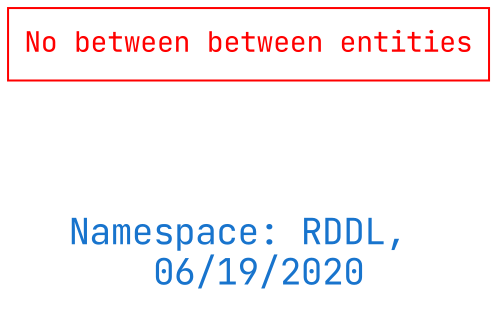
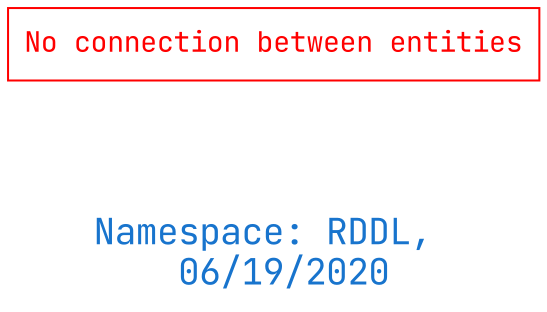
(249, 44) -> (274, 44)
